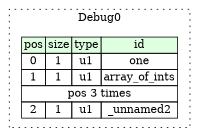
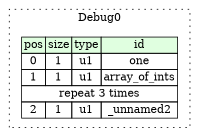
(100, 93) -> (100, 93)
